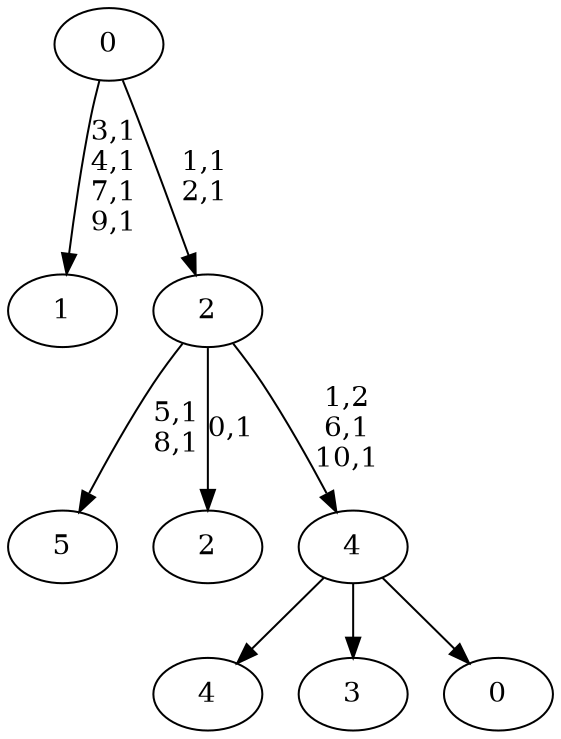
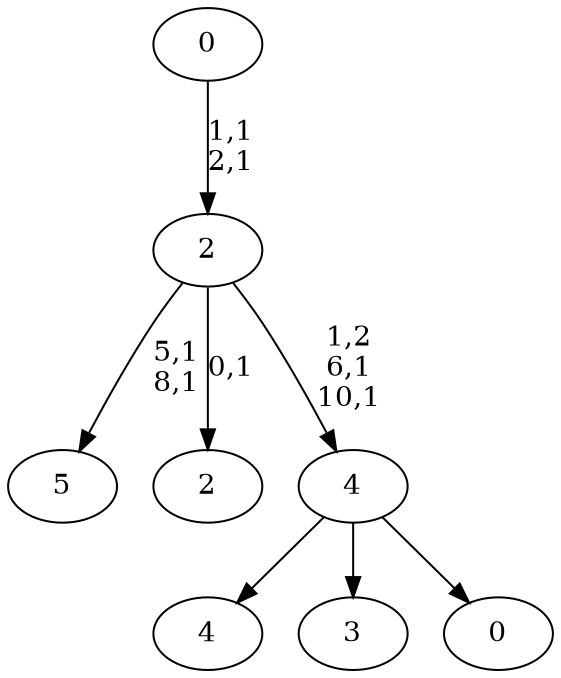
(63, 311) -> none
